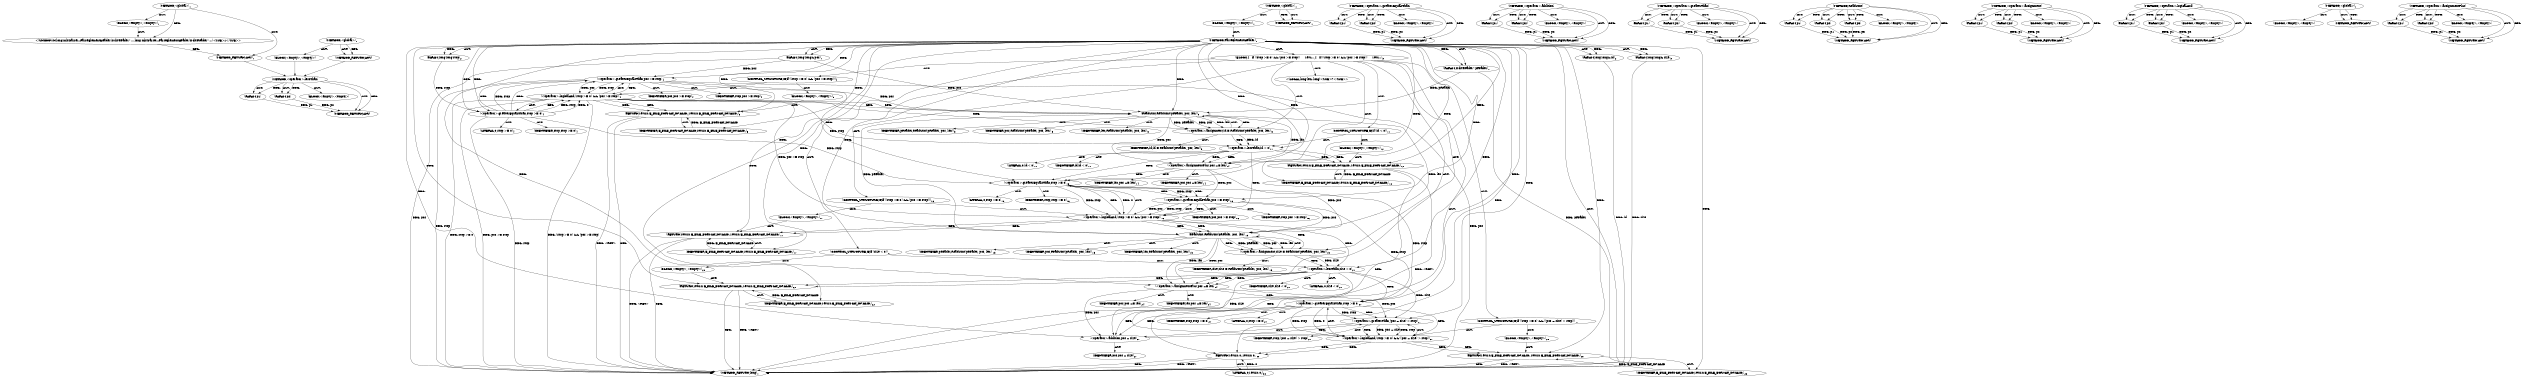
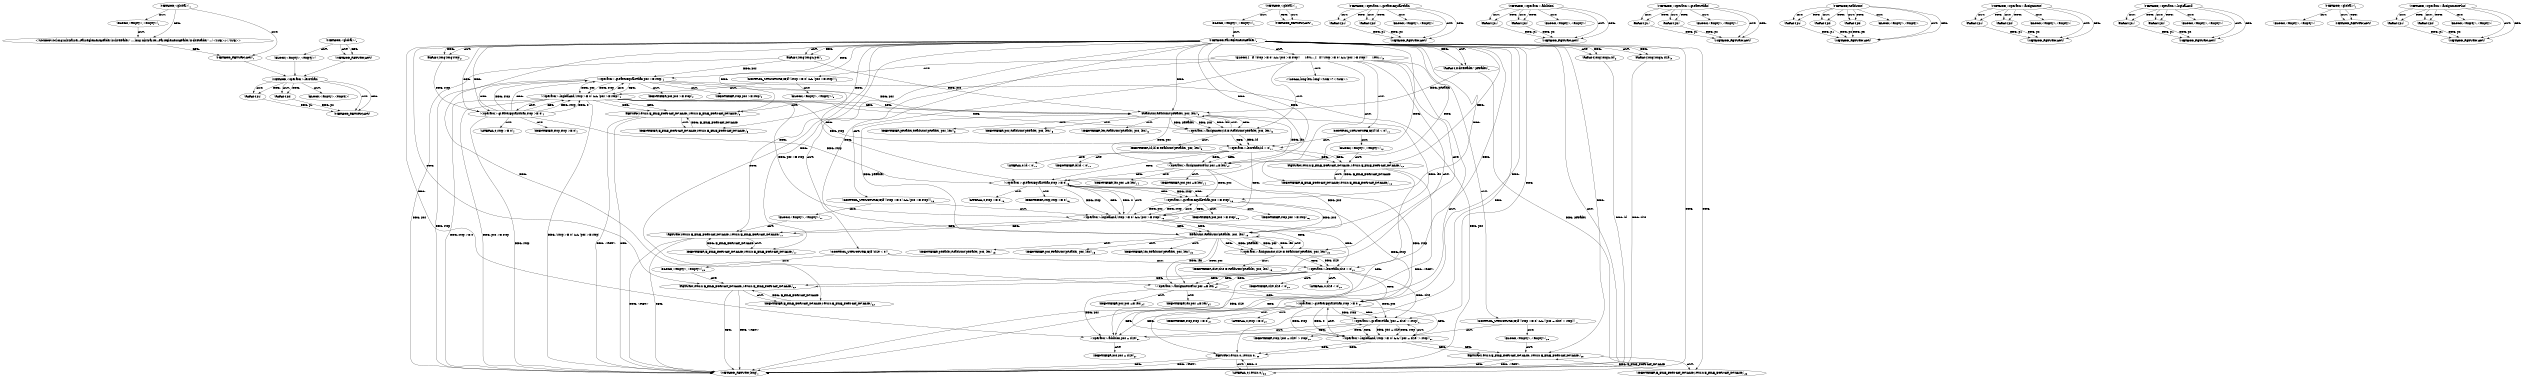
none -> (1685, 201)
(1358, 330) -> (1358, 330)
